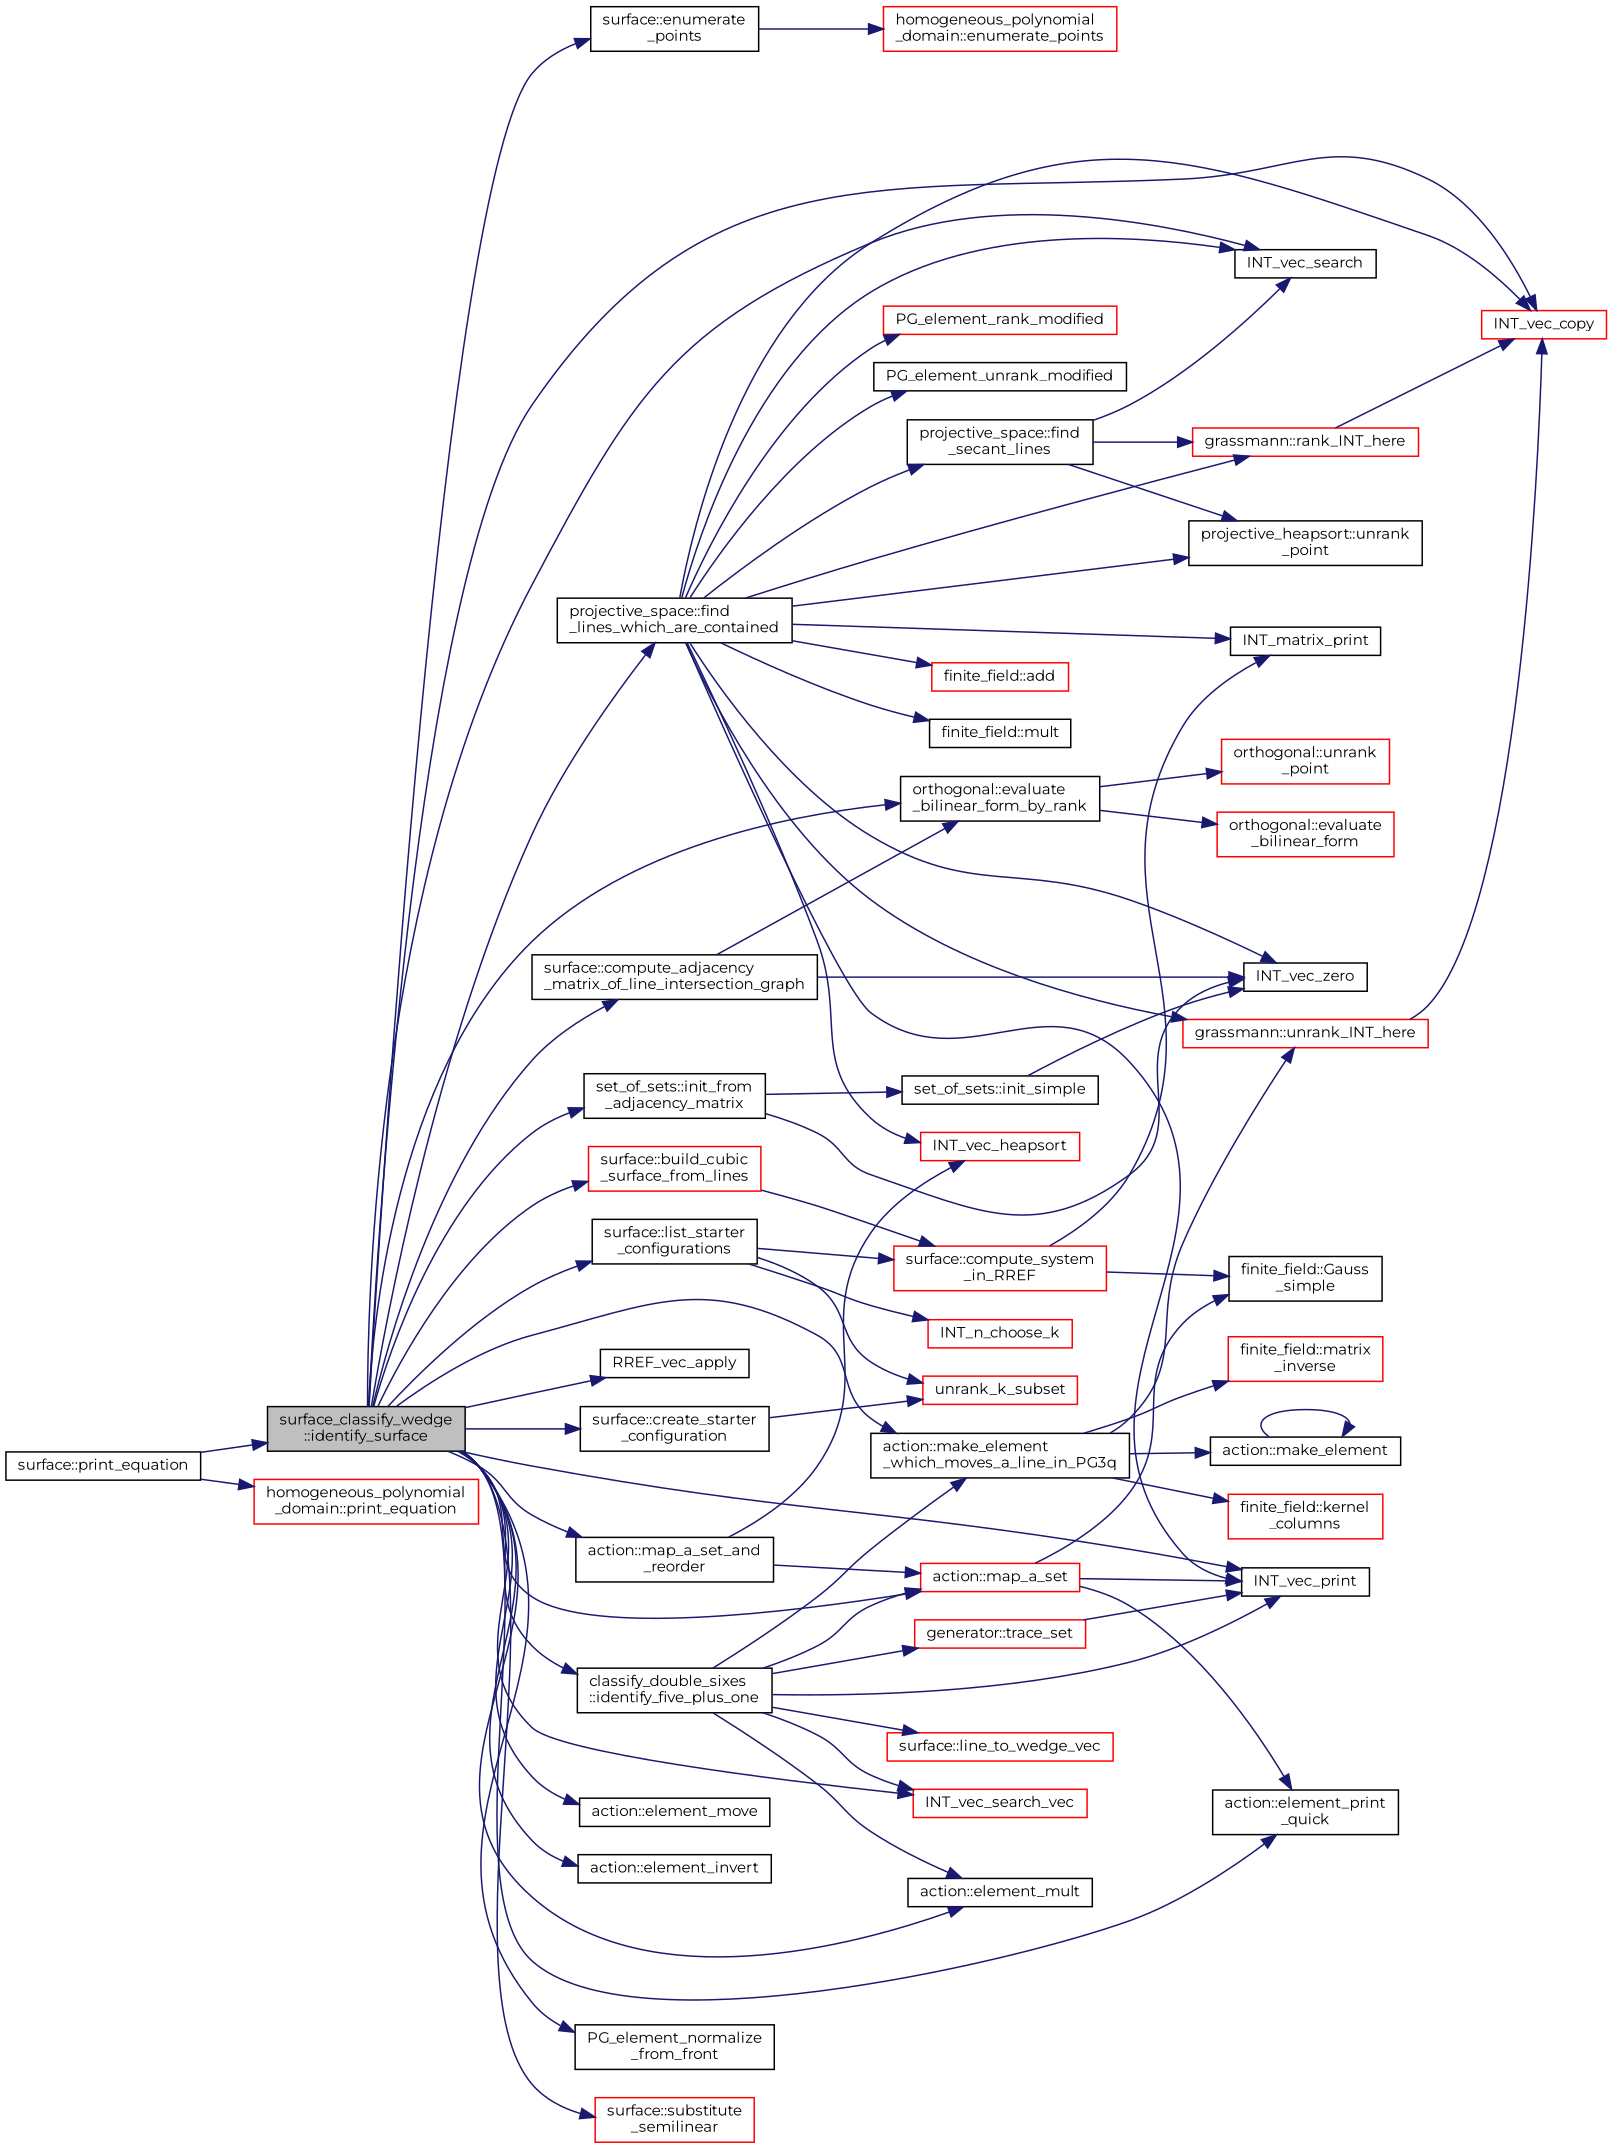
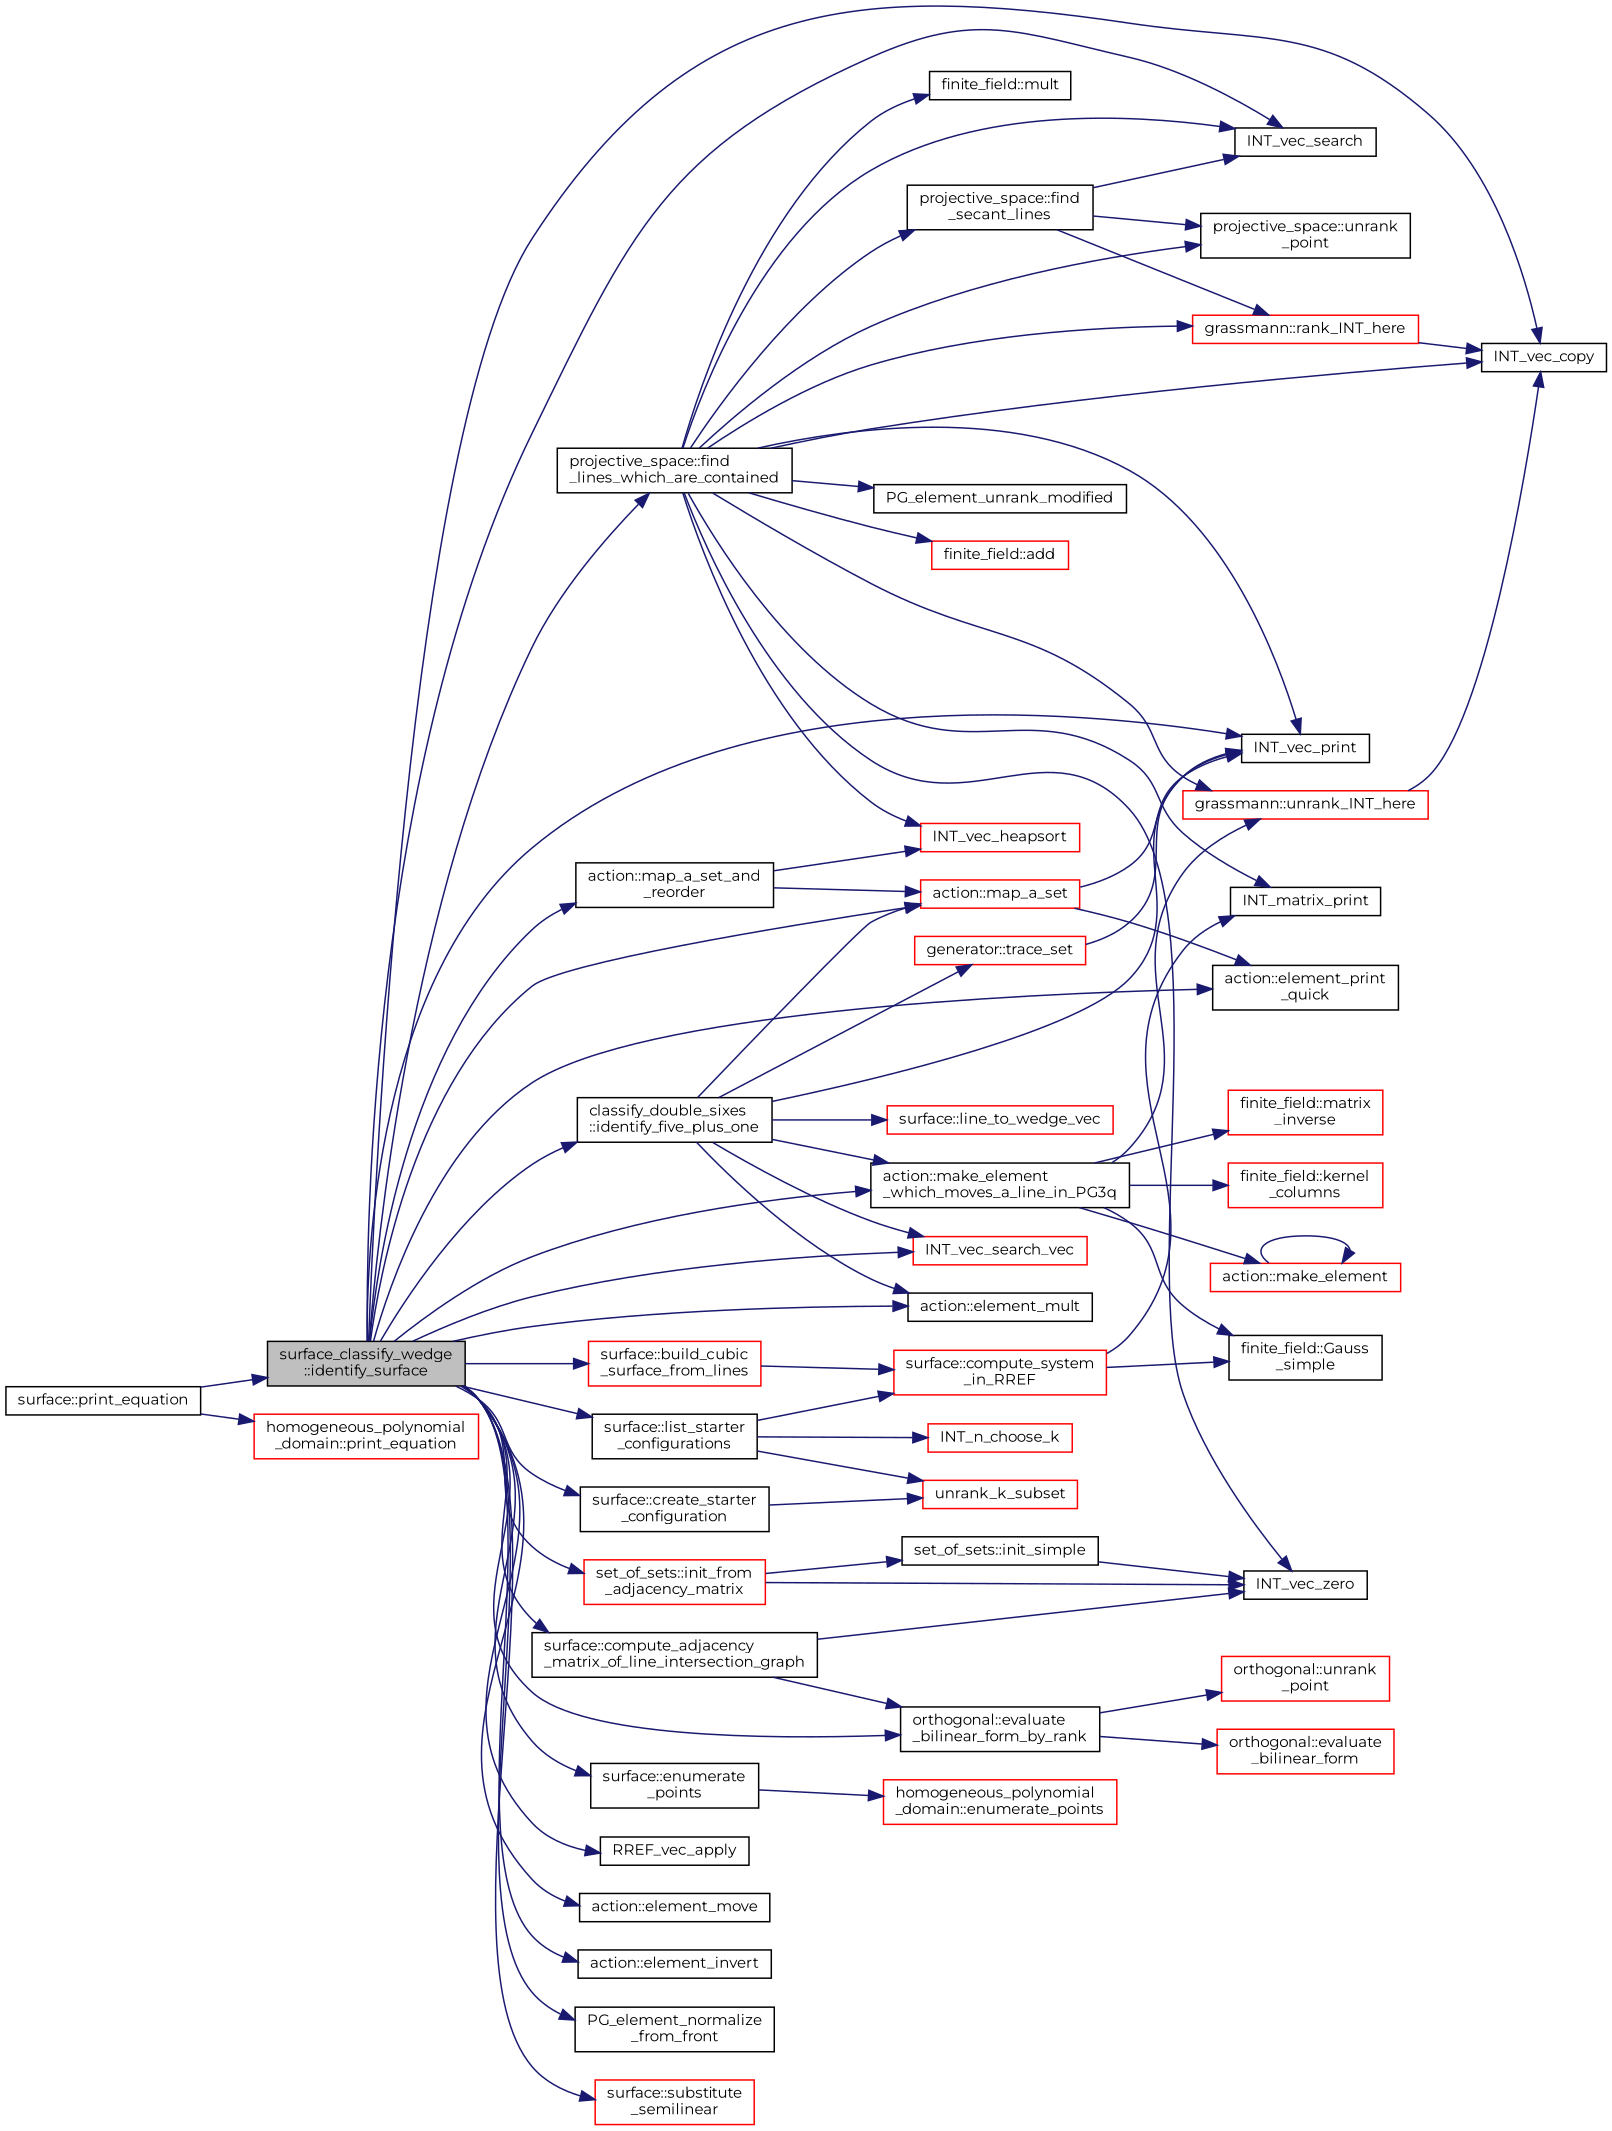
(1000, 320) -> none
(1544, 325) -> (1544, 358)
(1306, 543) -> (1306, 236)
(675, 1096) -> (675, 1582)
(1151, 1438) -> (1156, 1262)
(1306, 1451) -> (1306, 1277)
